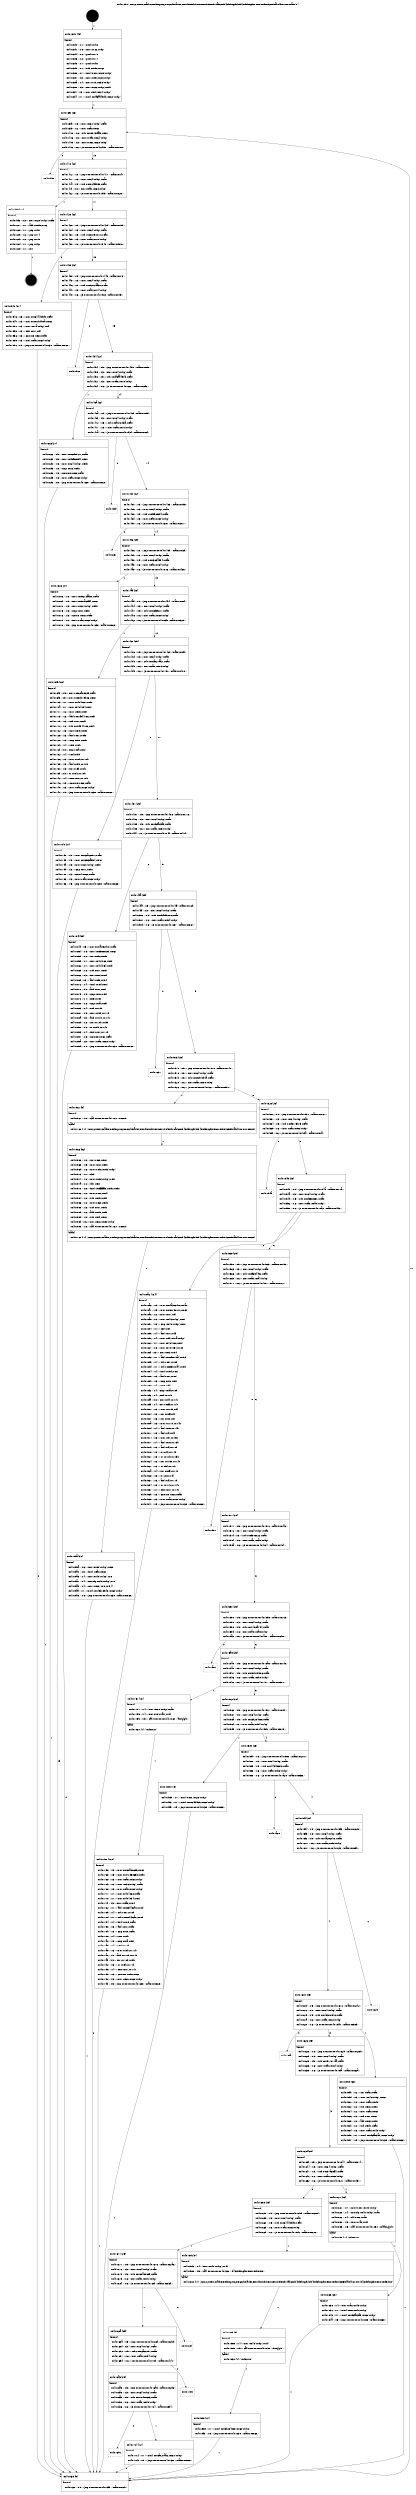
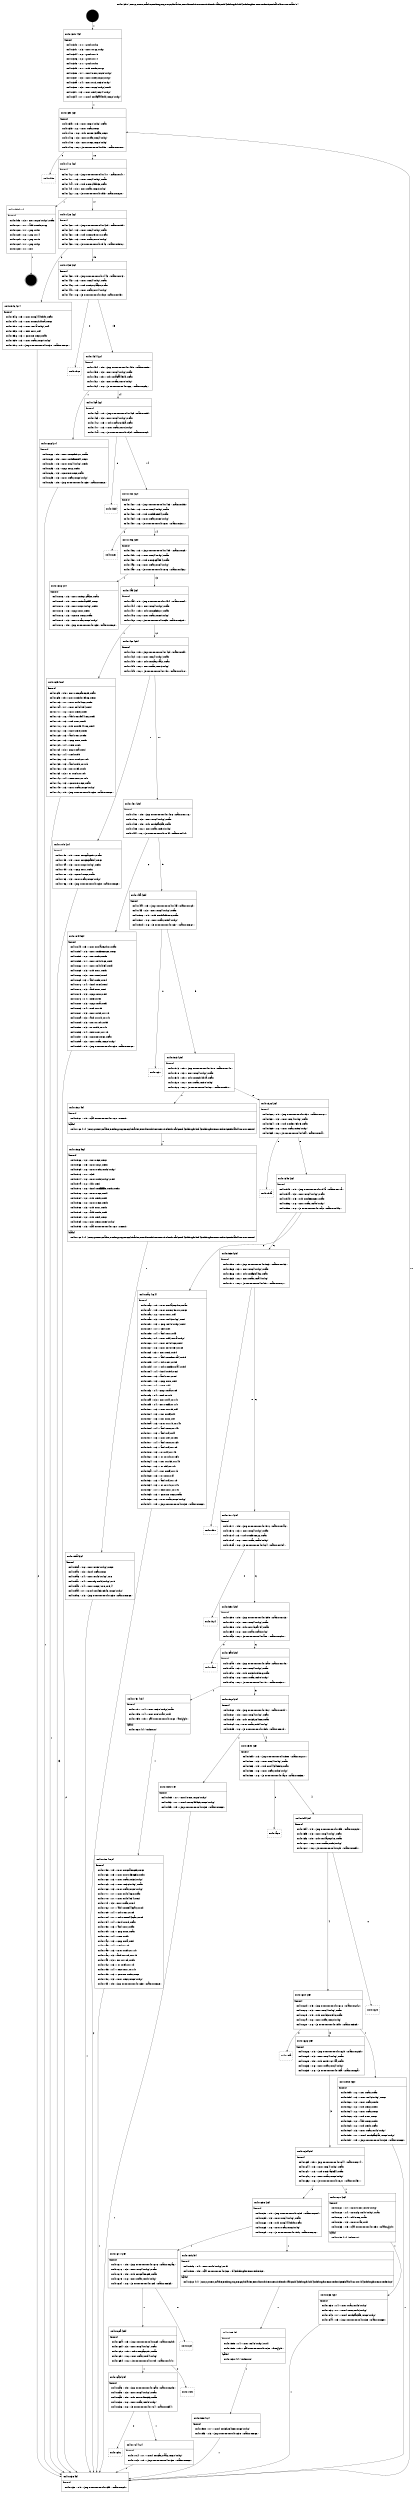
none -> (210, 1622)
none -> (143, 2368)
